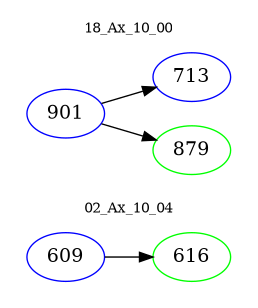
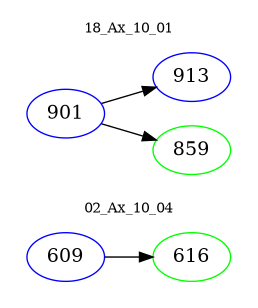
(129, 29) -> (129, 29)
(192, 77) -> (192, 77)
(192, 150) -> (192, 150)
